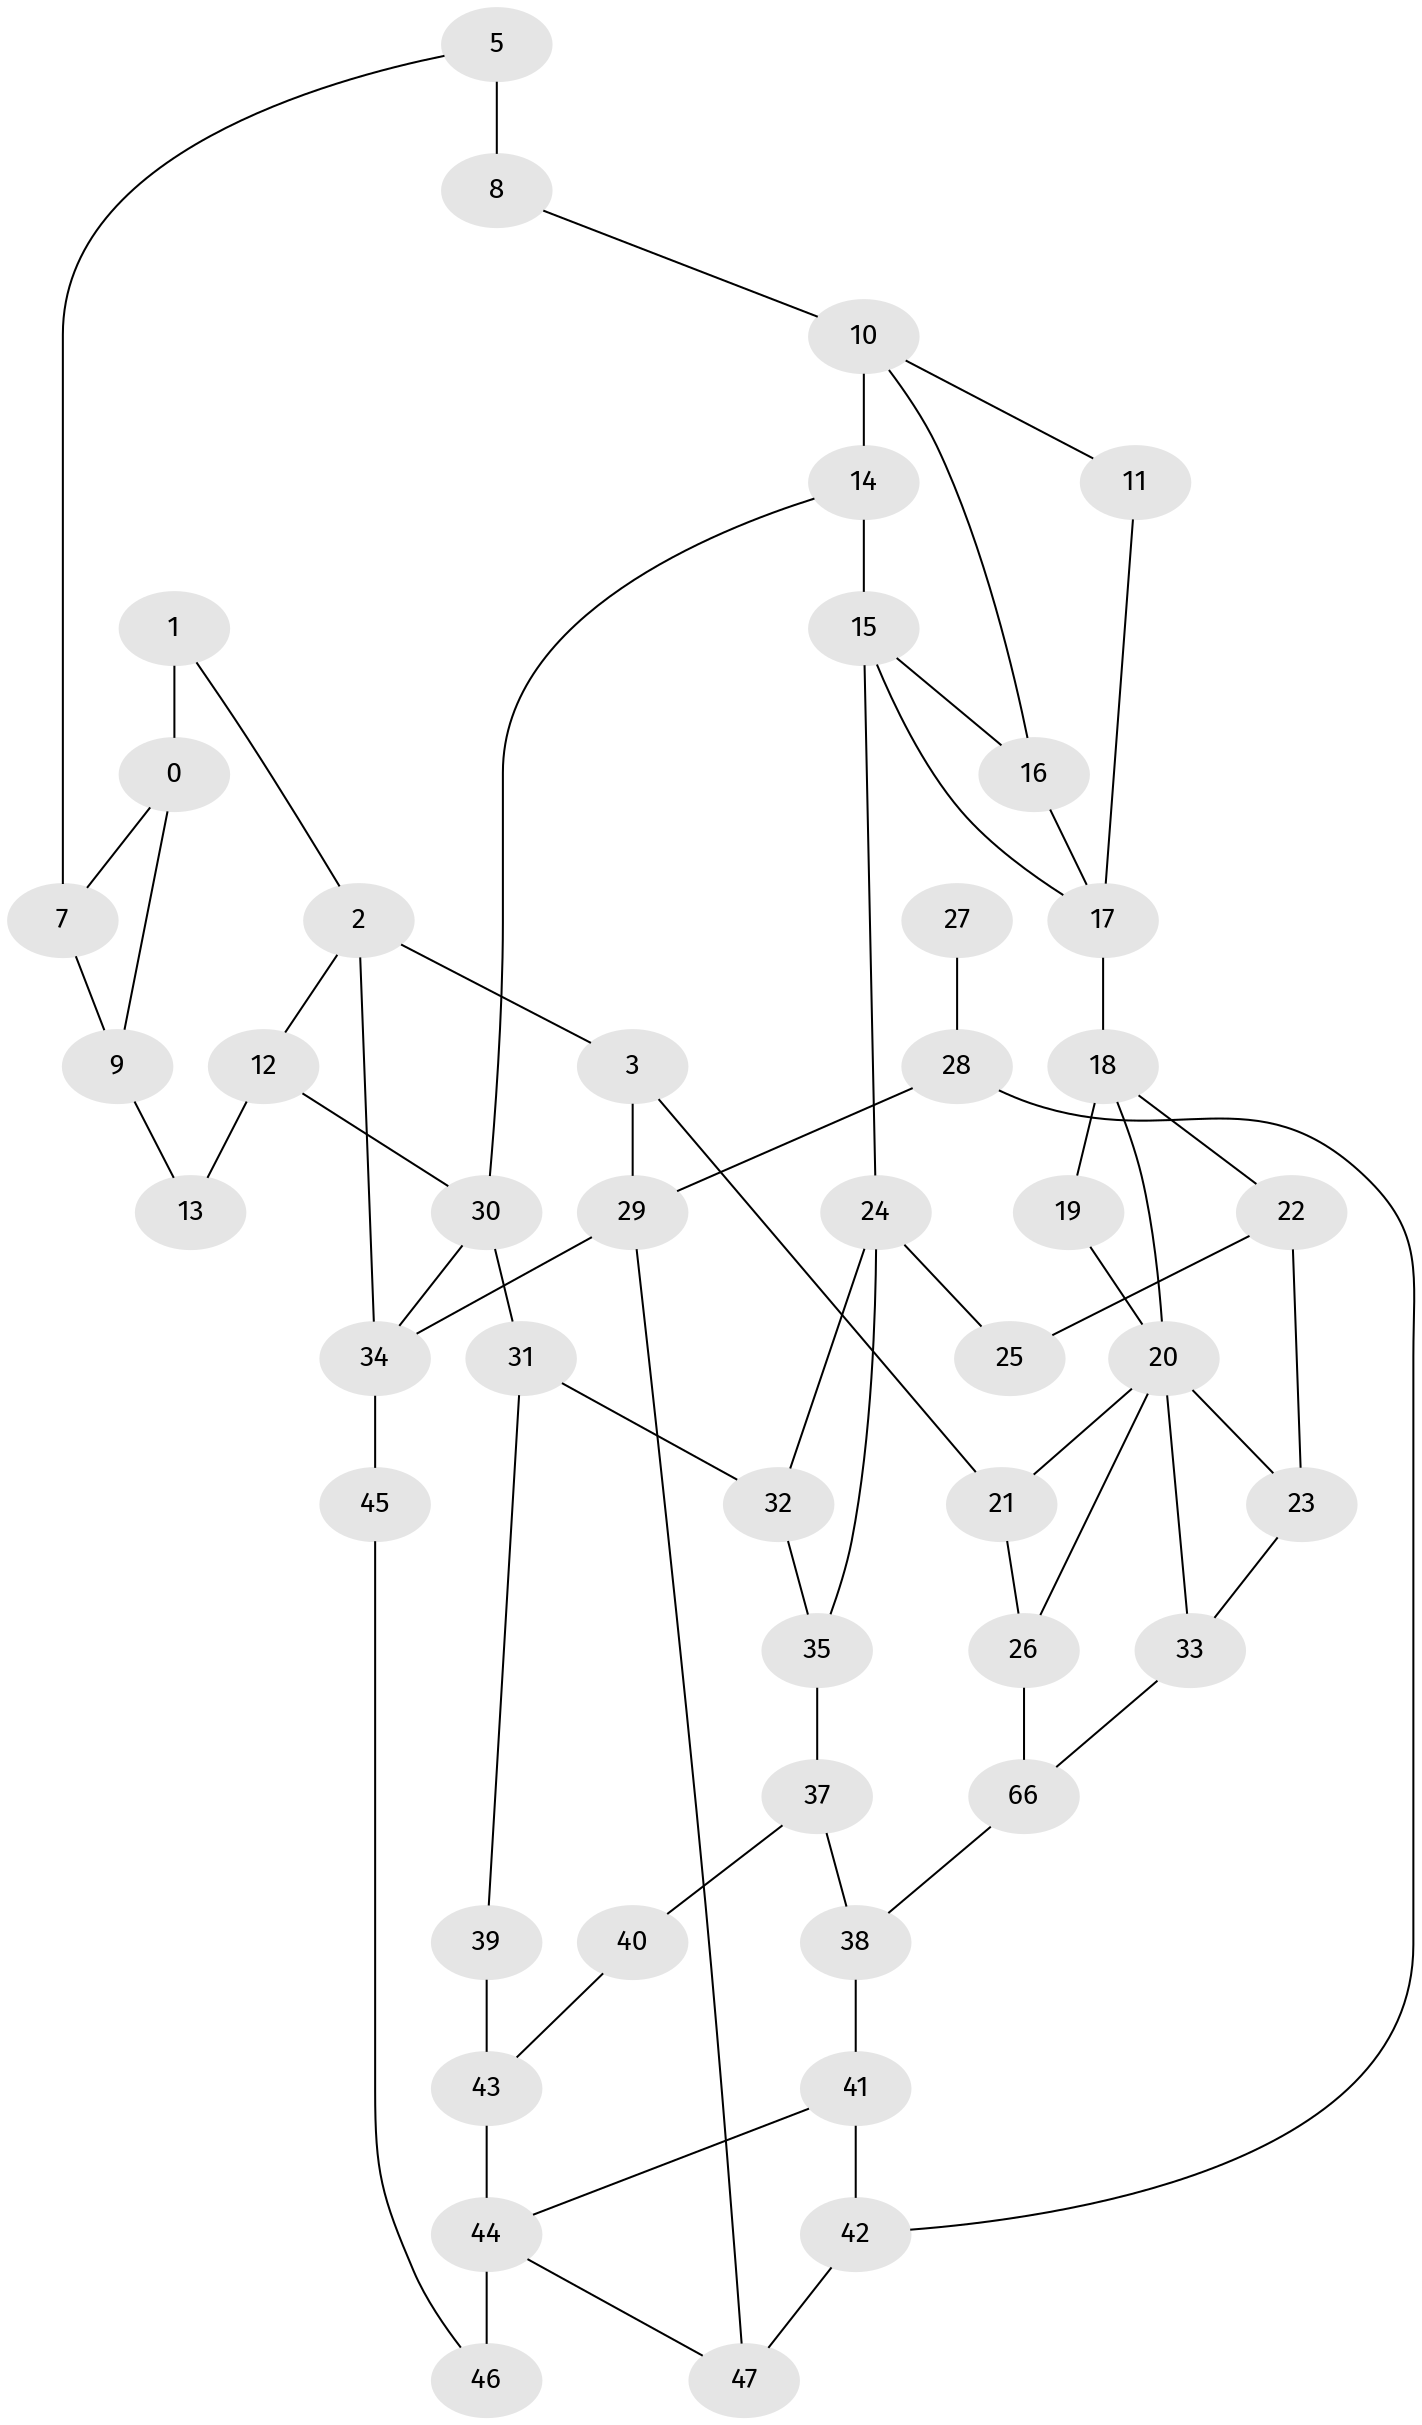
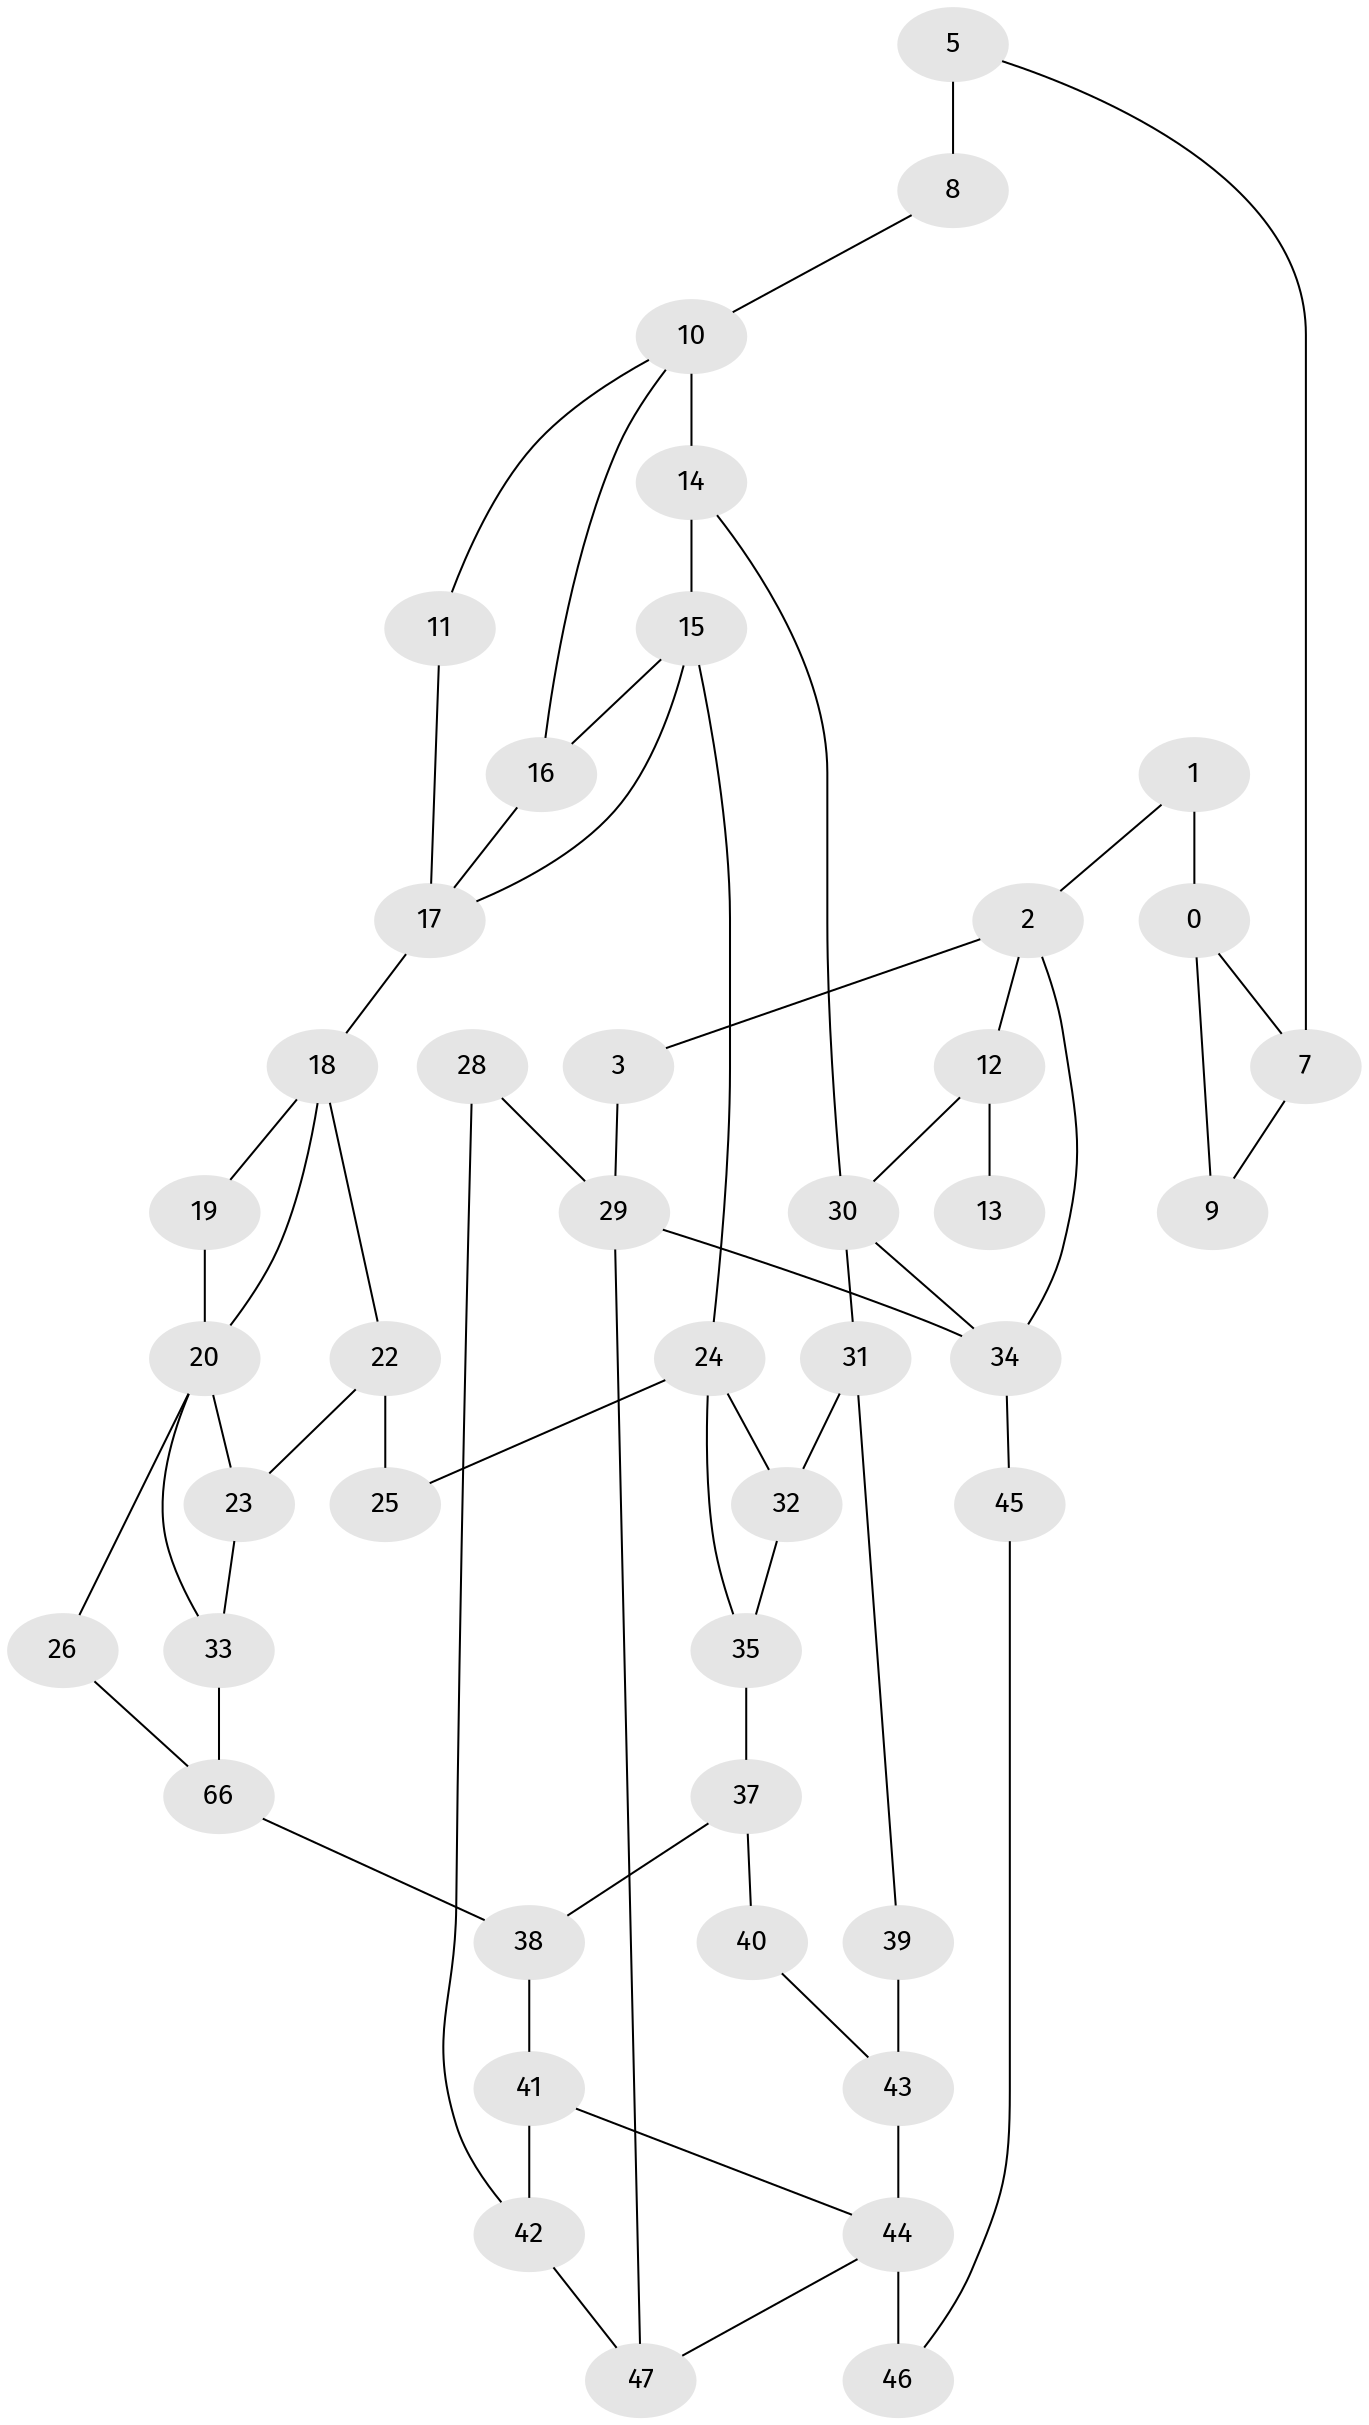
(957, 921) -> none
(154, 1140) -> none
(1002, 1505) -> none
